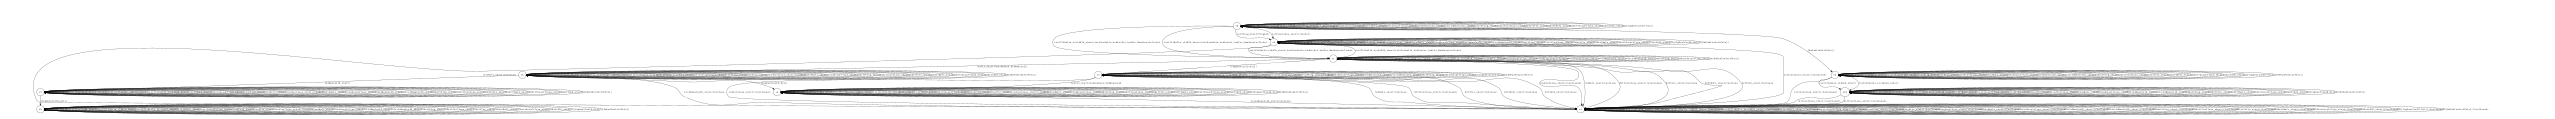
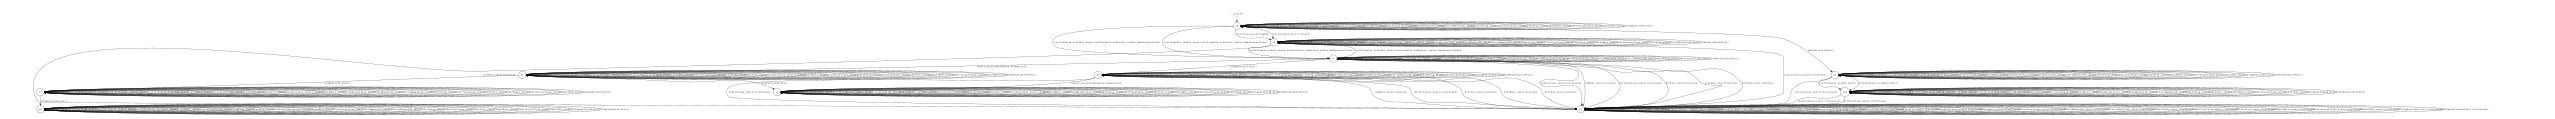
none -> (1237, 14)
(1178, 101) -> none
(889, 105) -> none
